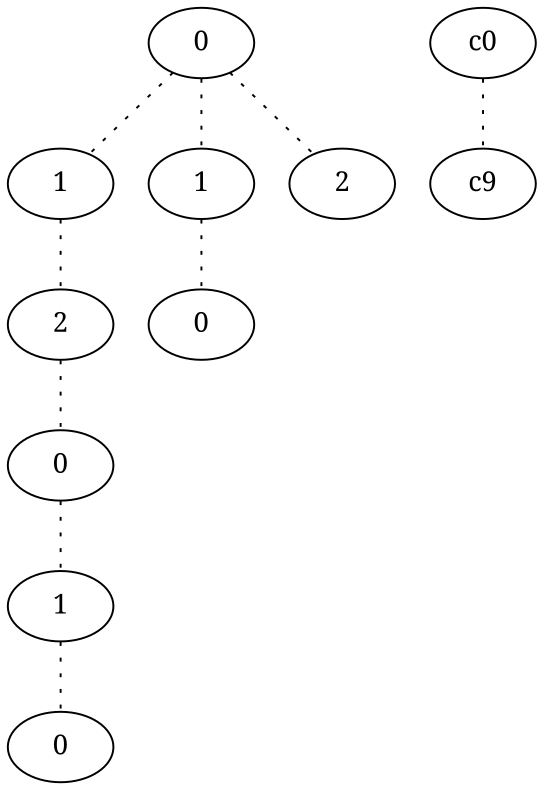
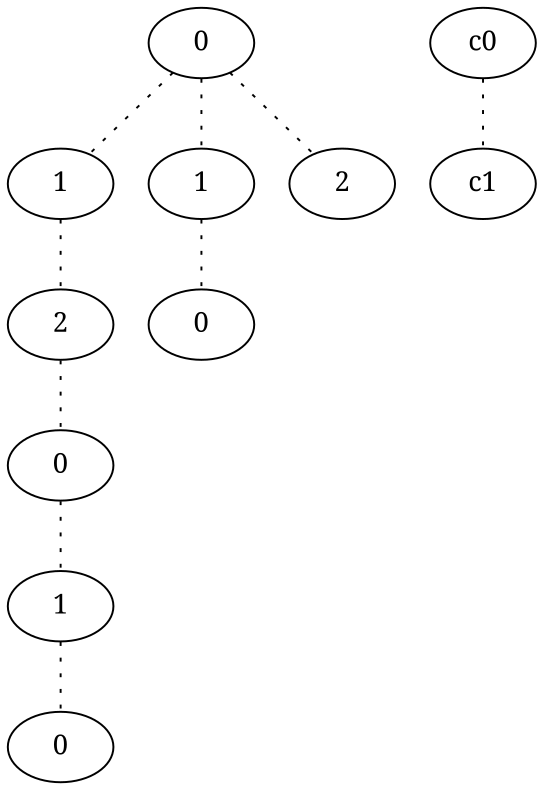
(483, 184) -> (483, 184)
